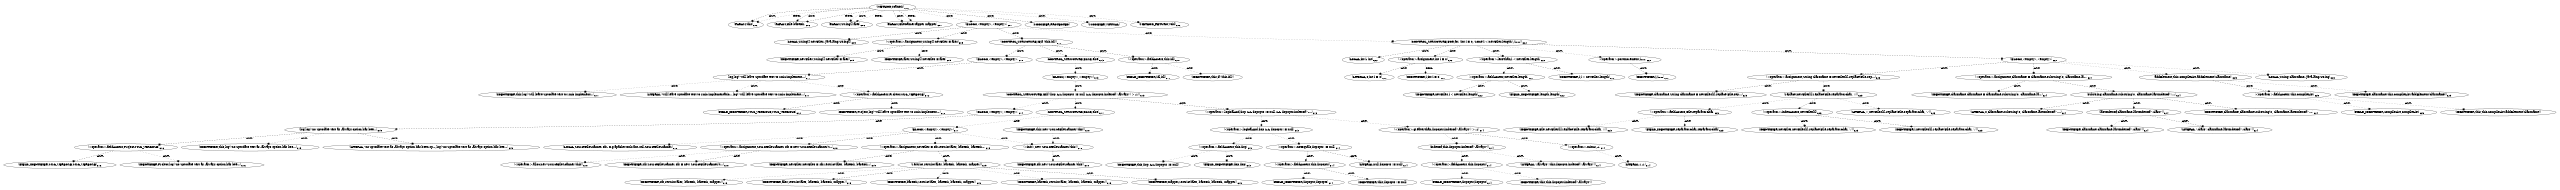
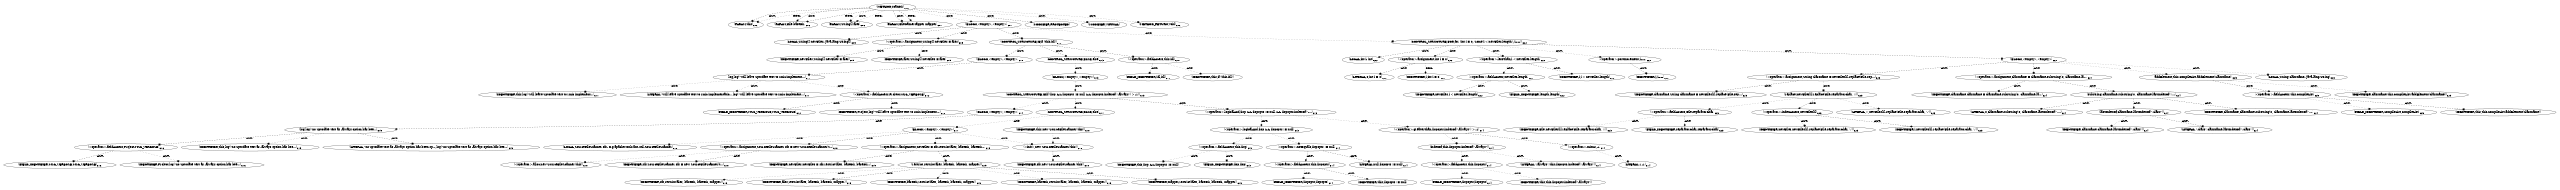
(2390, 103) -> (2390, 103)
